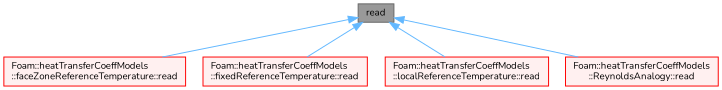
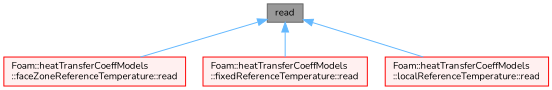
(642, 72) -> none
